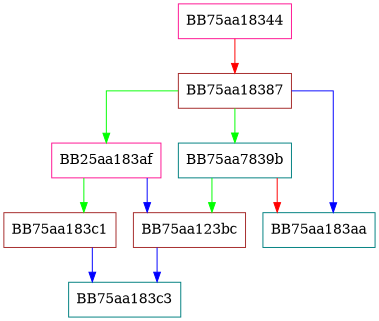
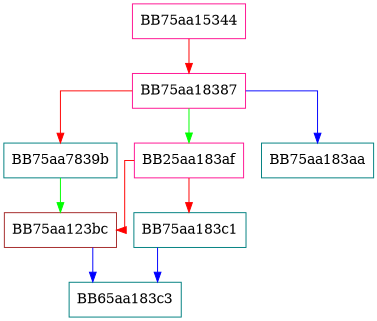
(235, 21) -> (189, 21)
(235, 91) -> (189, 91)
(235, 121) -> (75, 91)
(84, 190) -> (189, 190)
(147, 190) -> (125, 191)
(277, 190) -> none
(60, 230) -> (190, 230)
(125, 300) -> (125, 300)
